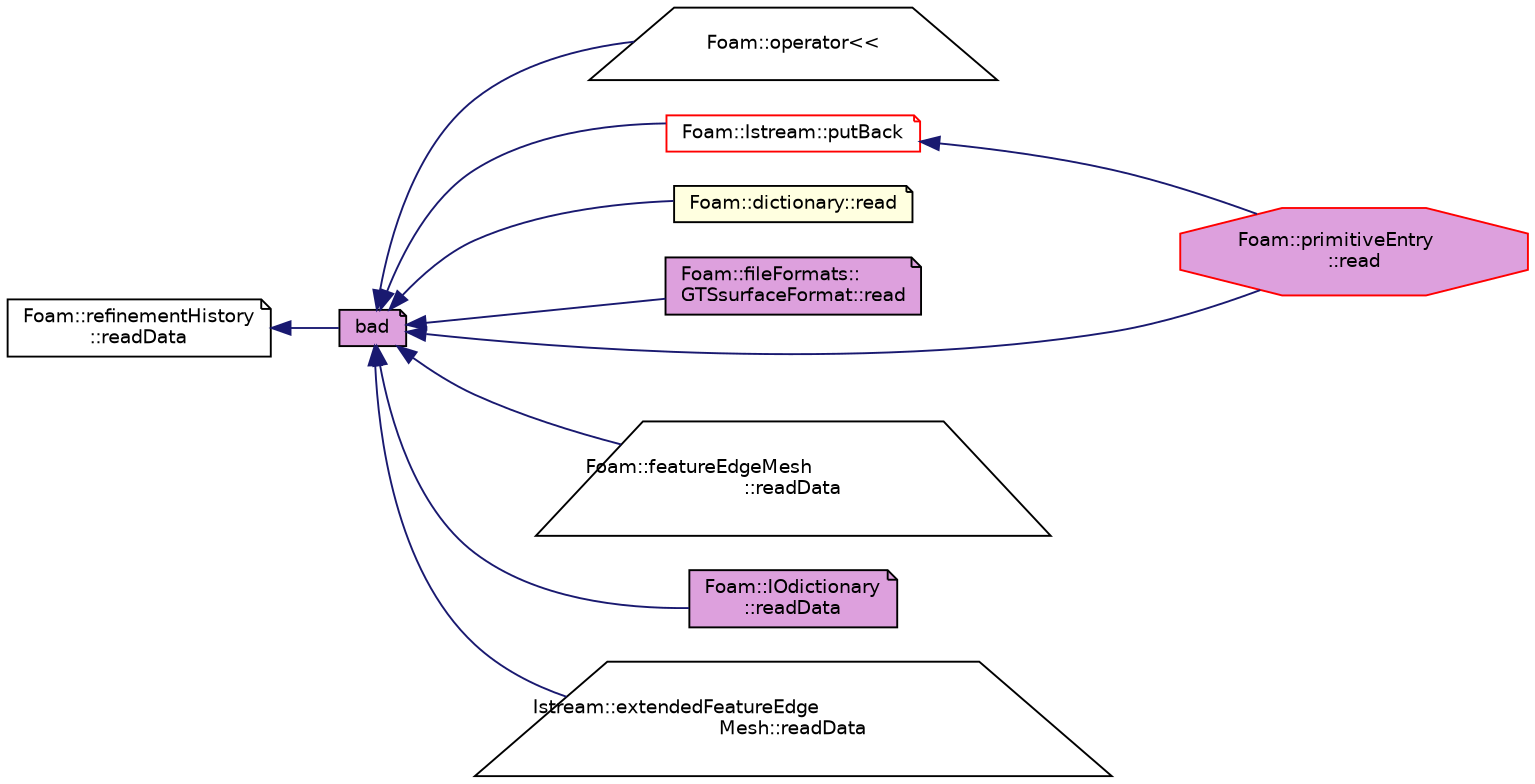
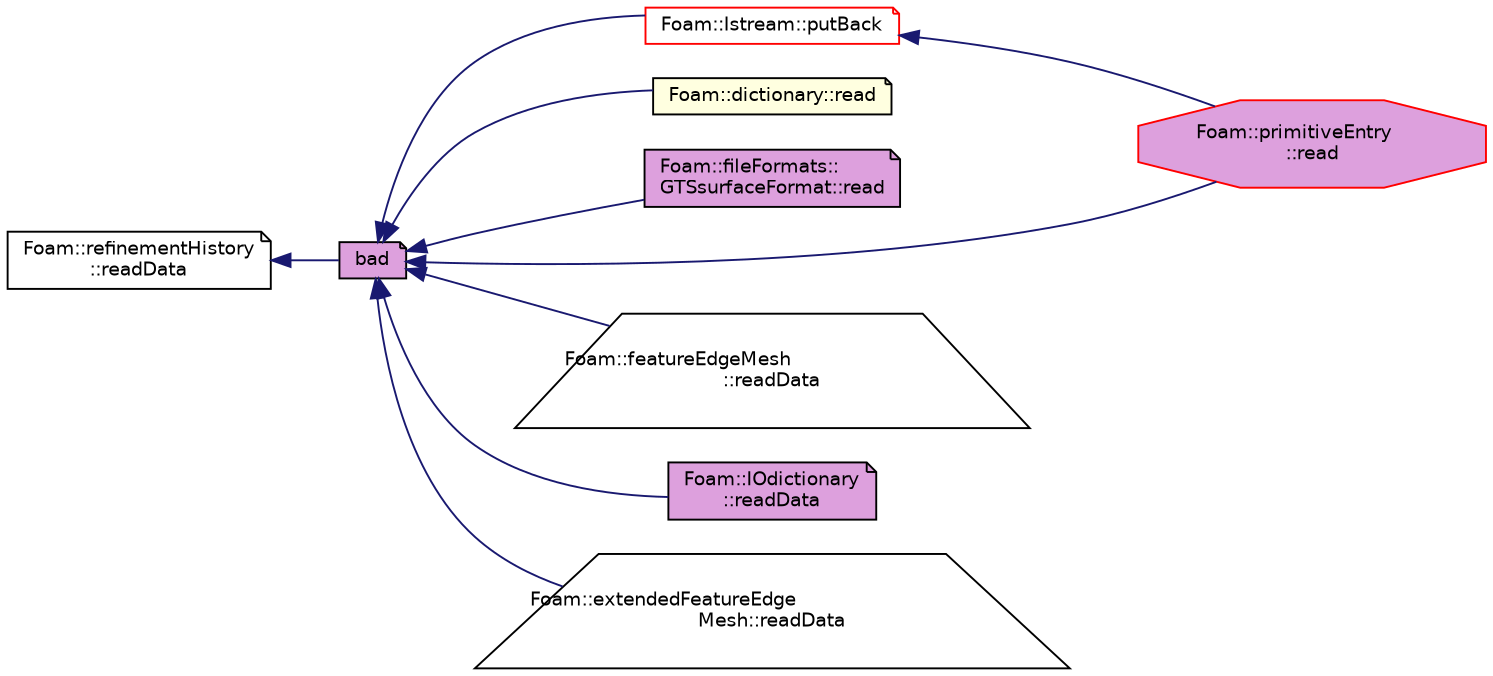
(793, 44) -> none
(793, 719) -> (772, 611)
